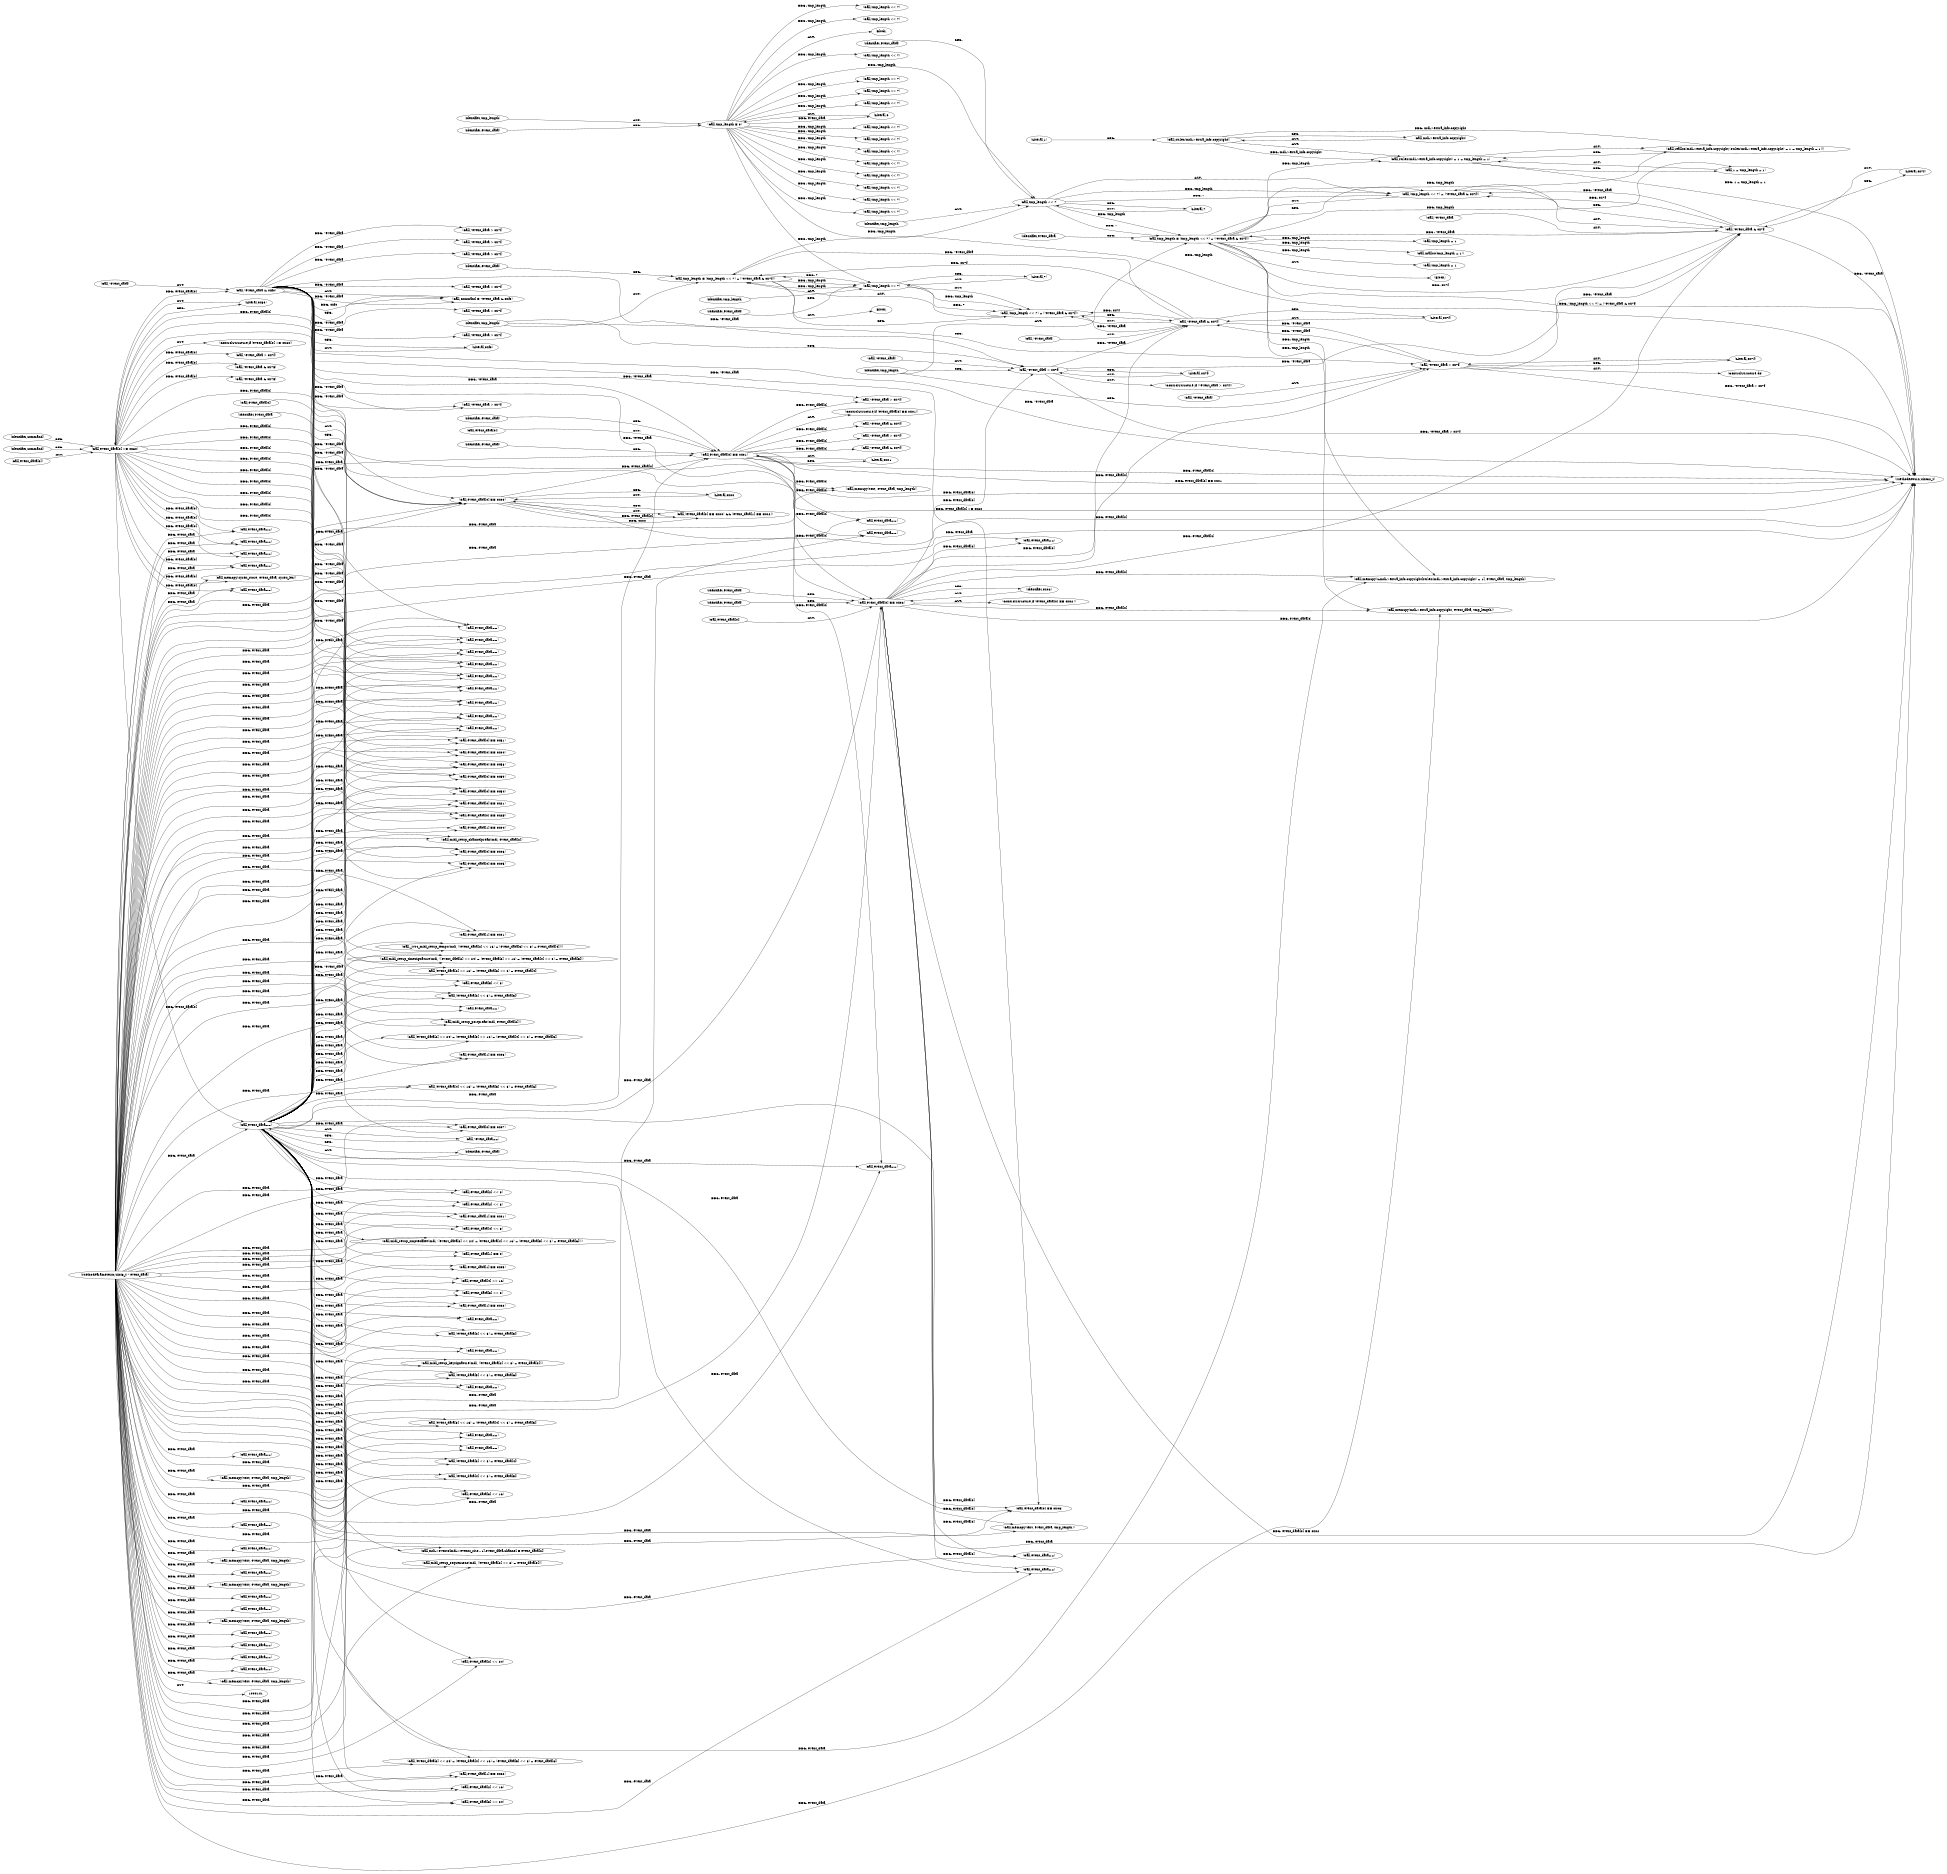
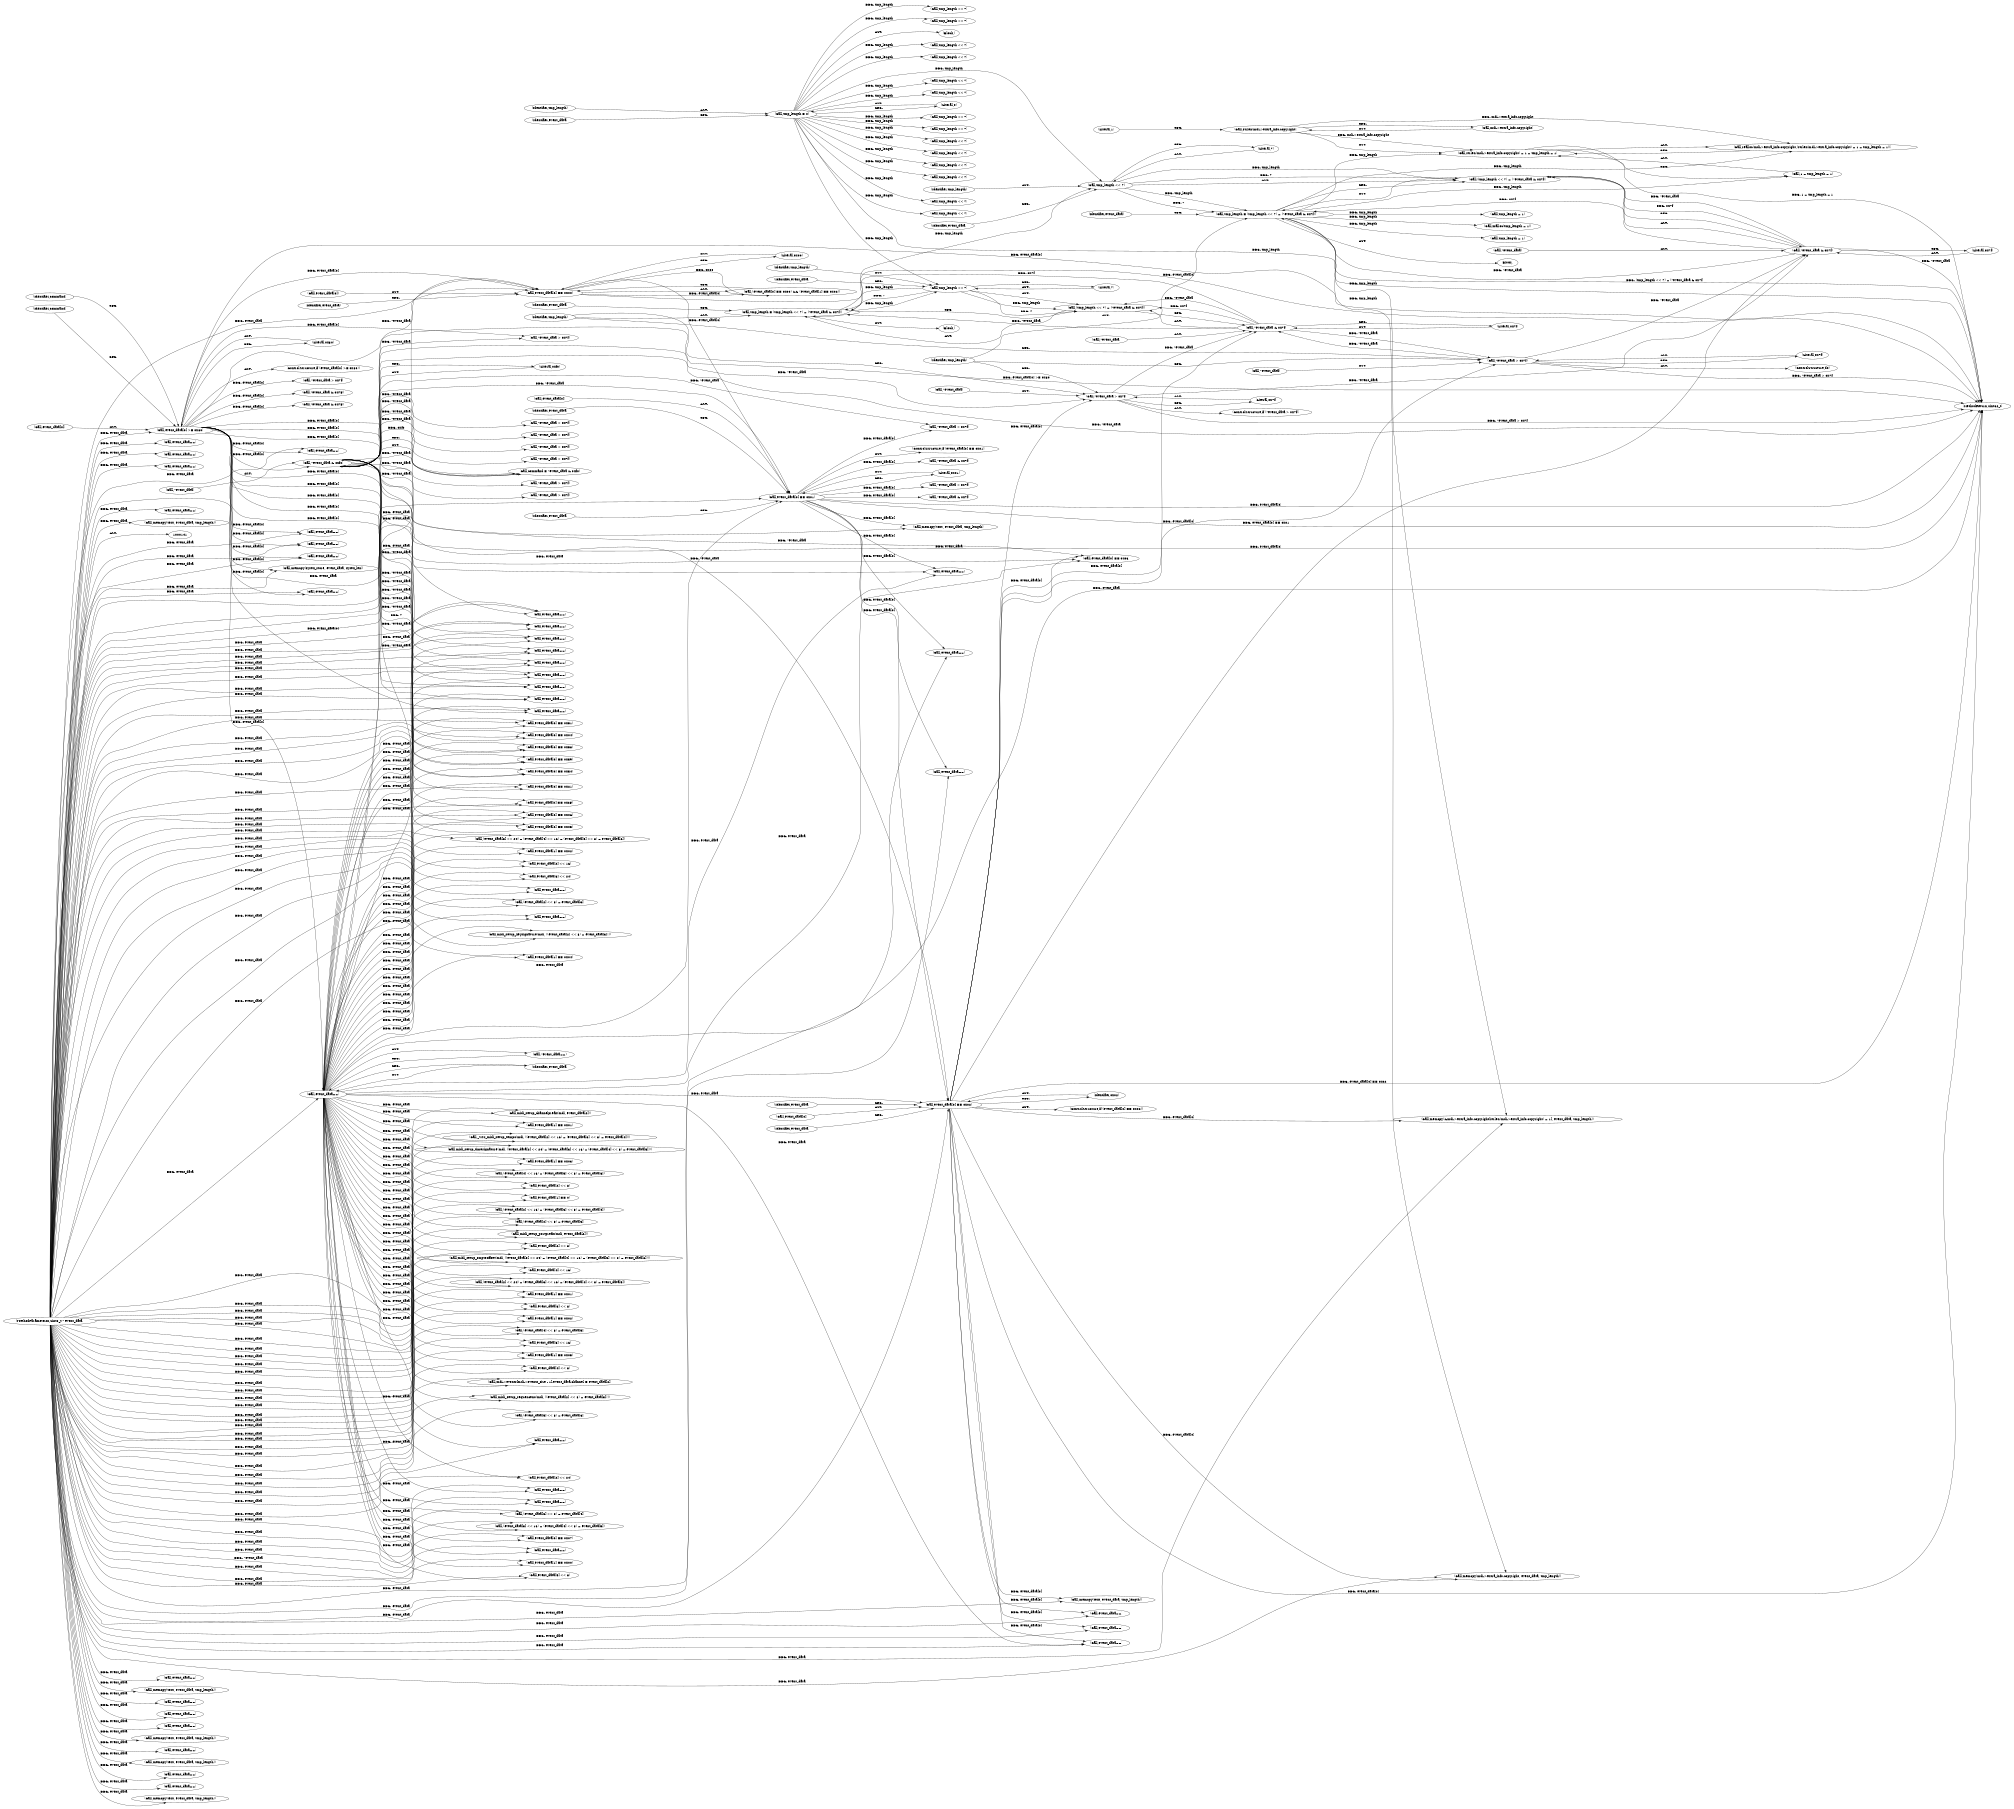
(812, 118) -> (879, 108)
(329, 582) -> (396, 615)
none -> (65, 853)
(322, 972) -> none
(256, 1188) -> (249, 1558)
none -> (550, 1563)
